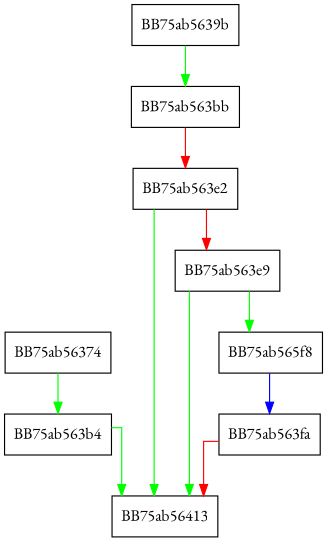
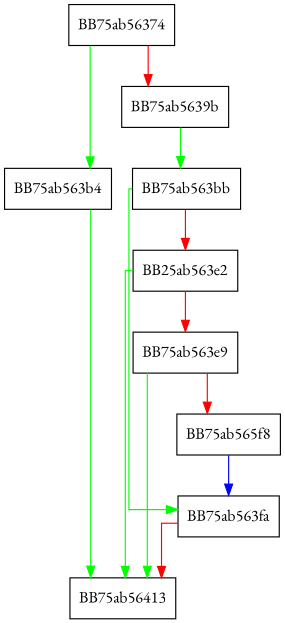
none -> (148, 60)
(185, 189) -> (185, 271)
(249, 306) -> (207, 388)
none -> (129, 366)
